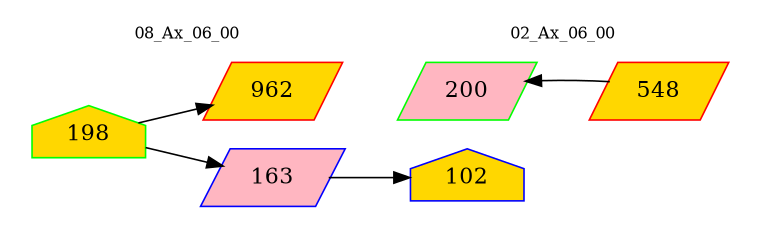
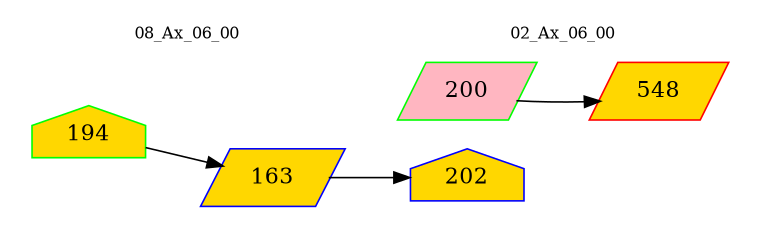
(576, 80) -> (550, 102)
(273, 91) -> none
(89, 134) -> (89, 134)
(273, 178) -> (273, 178)
(467, 178) -> (467, 178)
